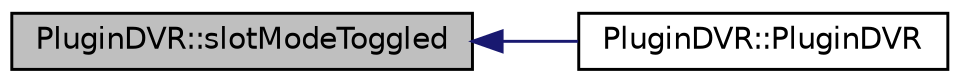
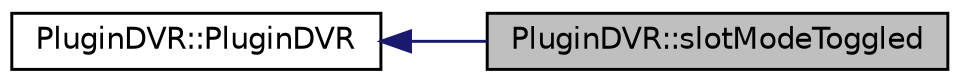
(540, 41) -> (449, 41)
